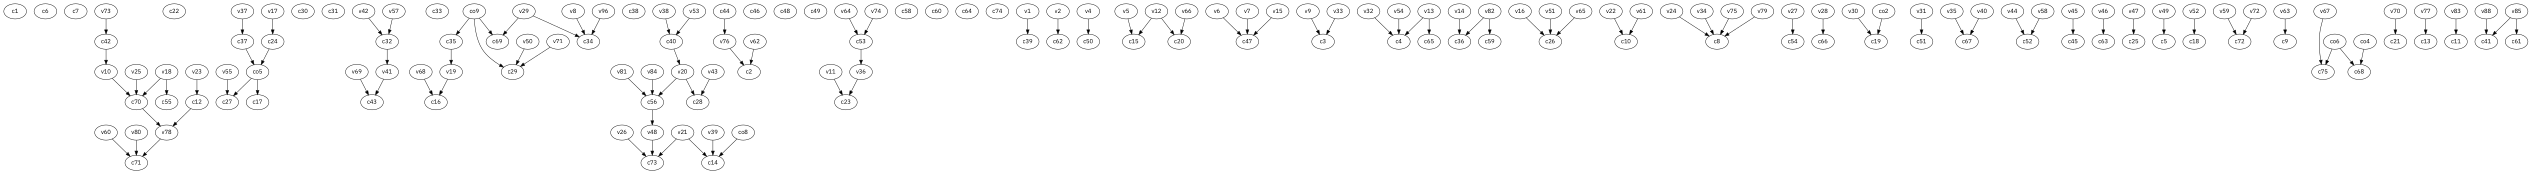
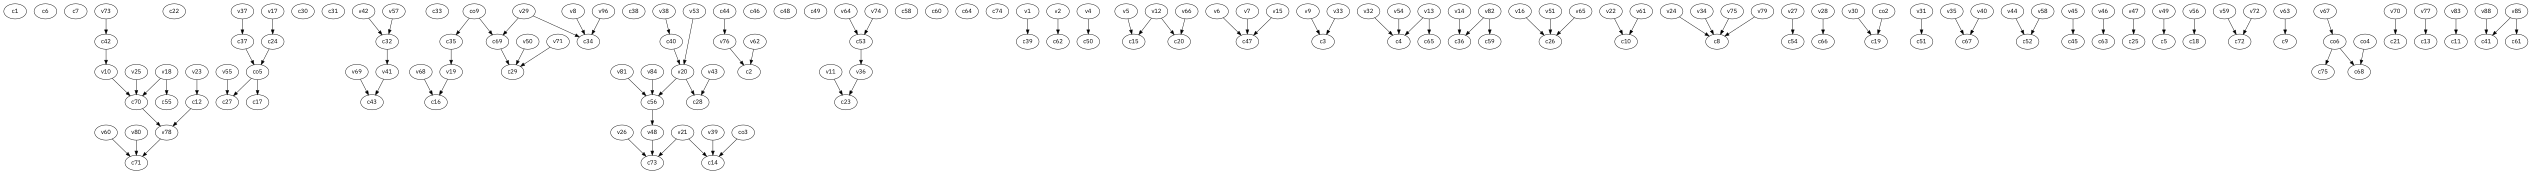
(2194, 11) -> (2194, 11)
(684, 25) -> (689, 40)
(2319, 39) -> (2329, 25)
(480, 46) -> (504, 55)
(743, 133) -> (743, 133)
